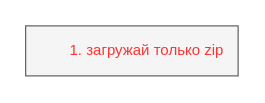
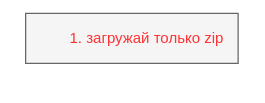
(132, 51) -> (132, 38)
